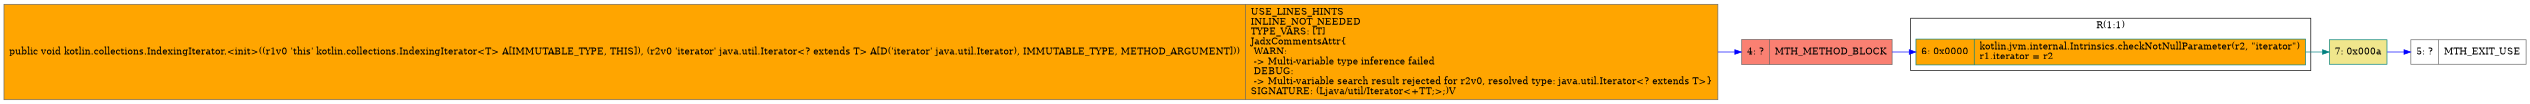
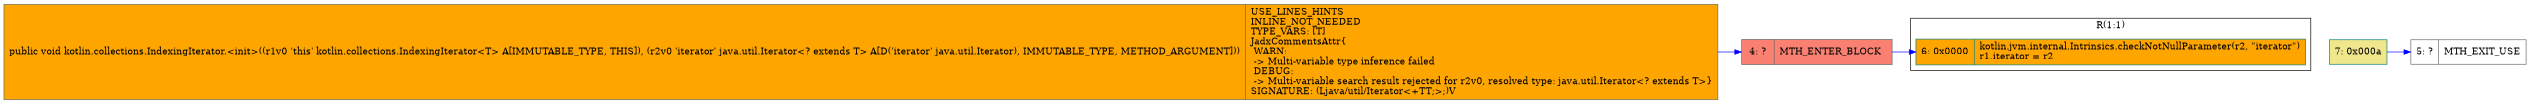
(1831, 52) -> (1830, 52)
(2315, 52) -> none
